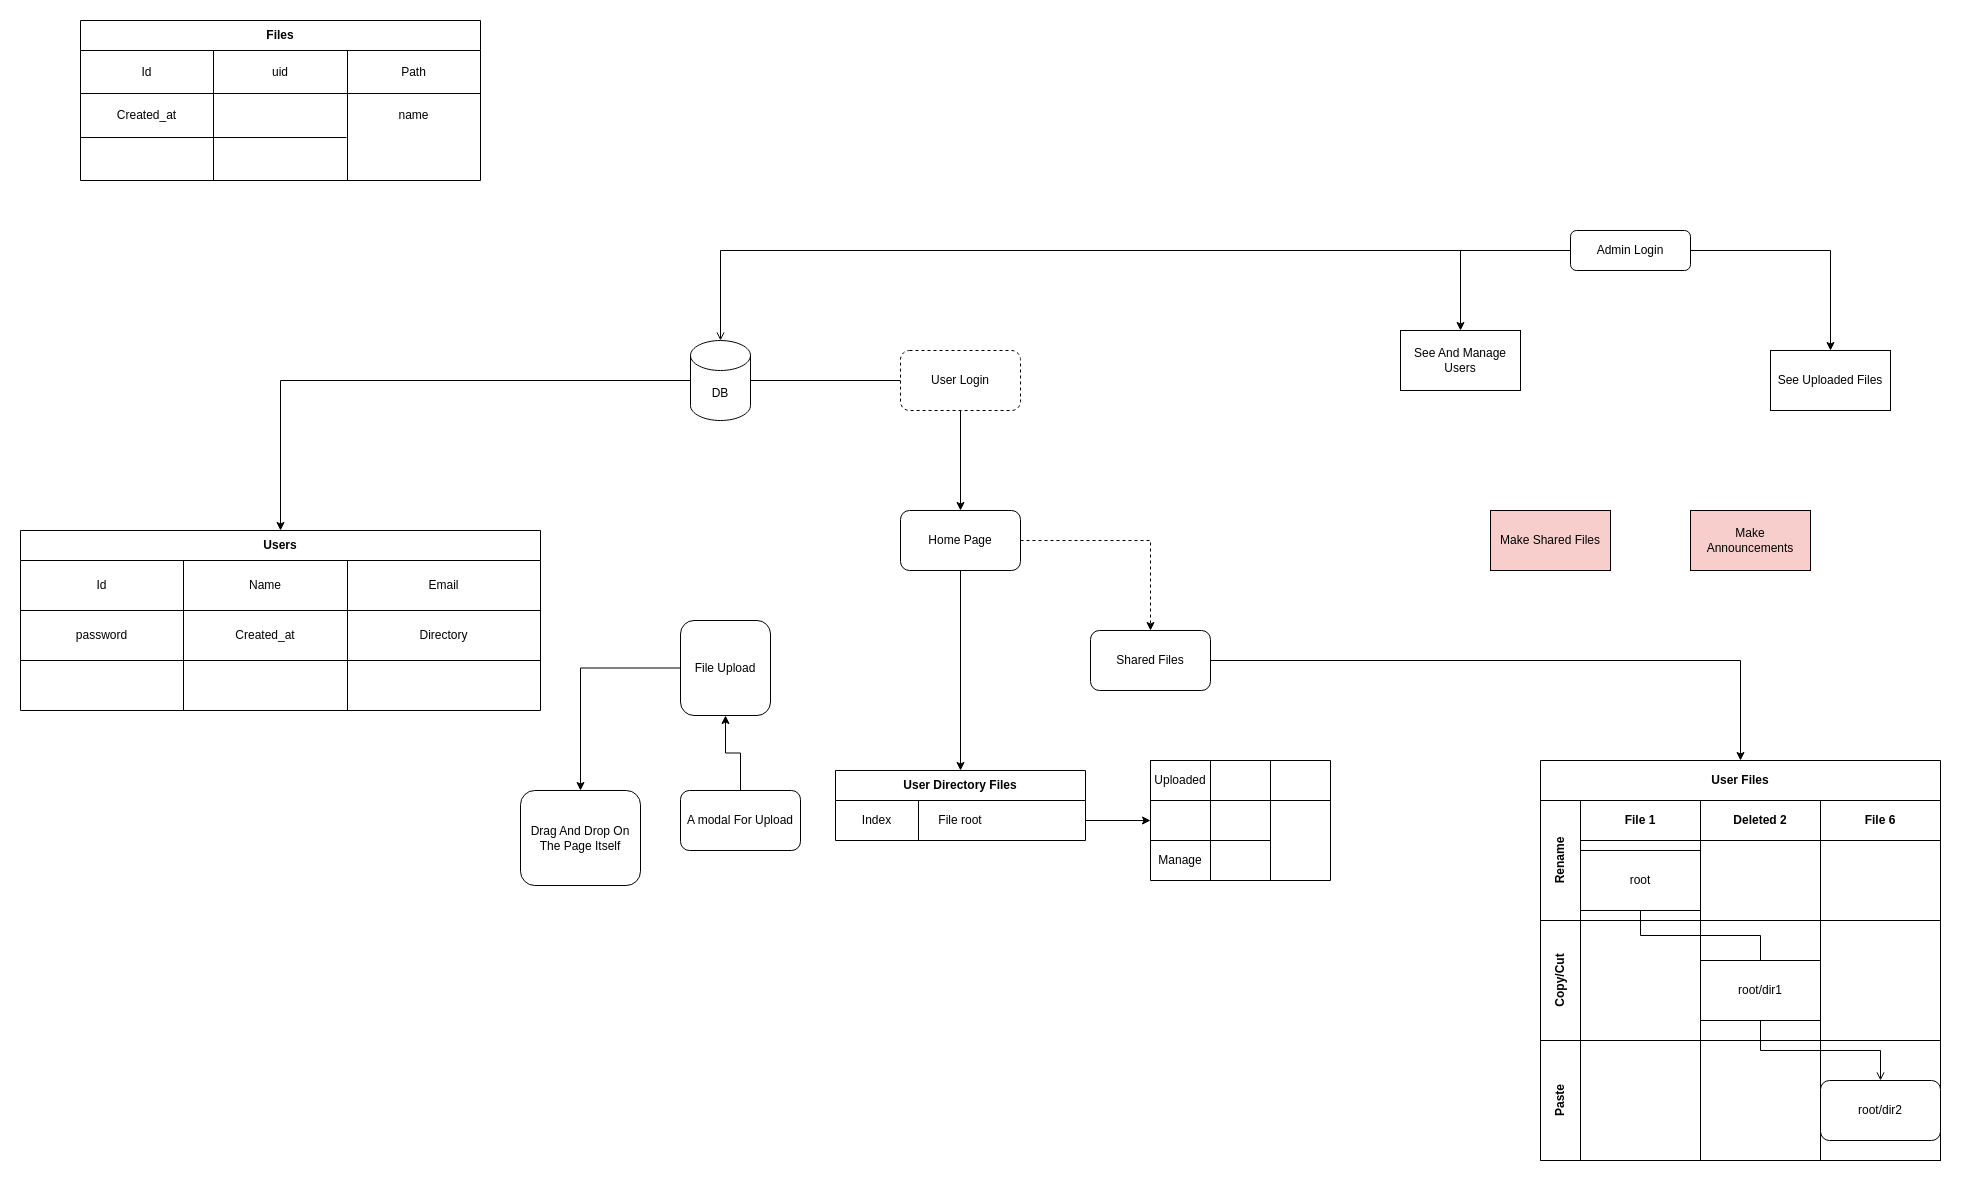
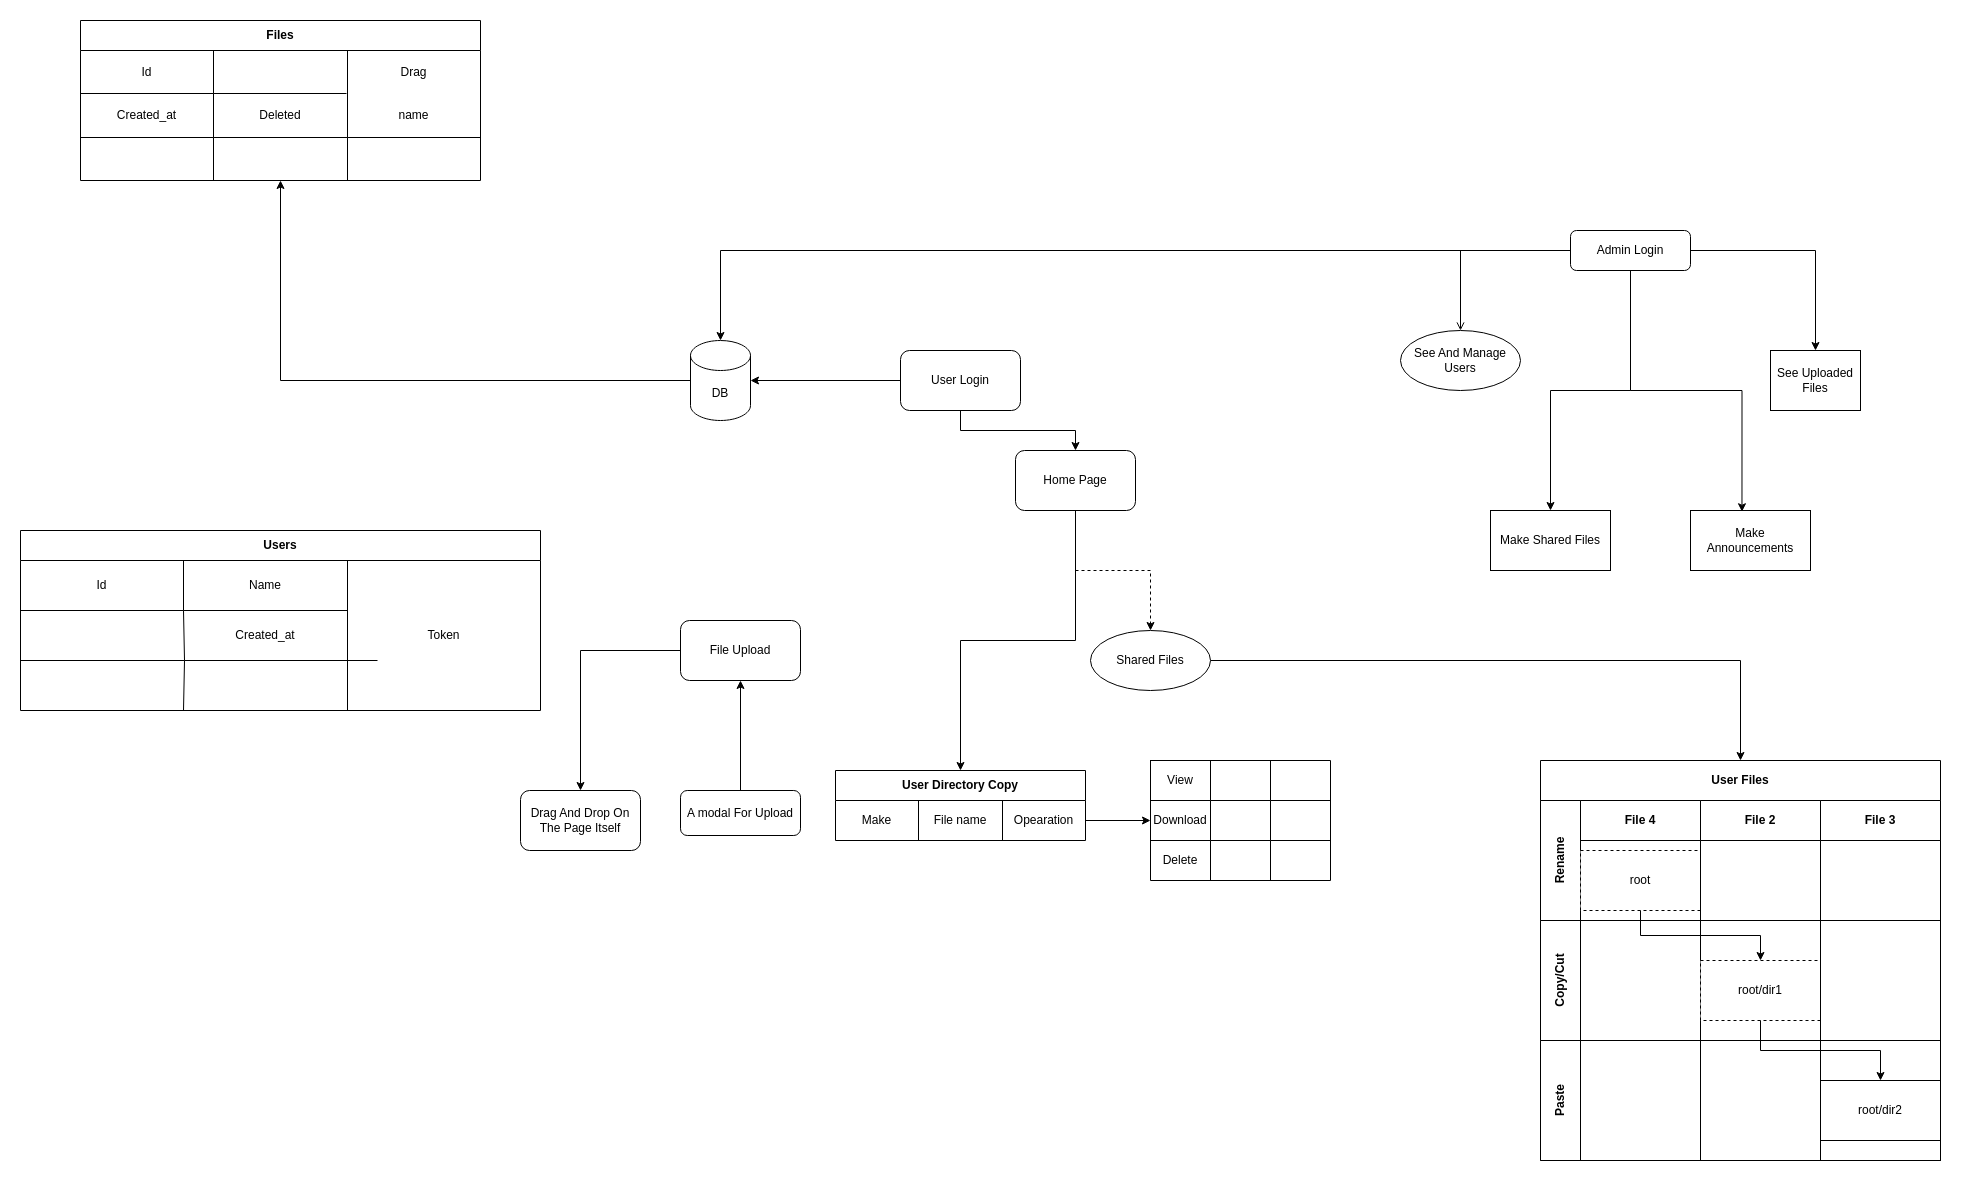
(281, 72) -> none
(414, 73) -> (414, 73)
none -> (281, 116)
none -> (281, 283)
(1461, 322) -> (1461, 324)
(721, 334) -> (721, 332)
(1461, 361) -> (1461, 361)
(756, 381) -> (758, 381)
(961, 381) -> (961, 381)
(1831, 381) -> (1816, 381)
none -> (1742, 393)
none -> (1551, 408)
(281, 453) -> none
(961, 541) -> (1076, 481)
(1551, 541) -> (1551, 541)
(1751, 541) -> (1751, 541)
(444, 586) -> none
(102, 636) -> none
(444, 636) -> (444, 636)
(1151, 661) -> (1151, 661)
(726, 668) -> (741, 651)
(1181, 781) -> (1181, 781)
(961, 786) -> (961, 786)
(741, 821) -> (741, 813)
(877, 821) -> (877, 821)
(961, 821) -> (961, 821)
none -> (1044, 821)
none -> (1181, 821)
(1641, 821) -> (1641, 821)
(1761, 821) -> (1761, 821)
(1881, 821) -> (1881, 821)
(581, 838) -> (581, 821)
(1181, 861) -> (1181, 861)
(1641, 881) -> (1641, 881)
(1761, 956) -> (1761, 952)
(1761, 991) -> (1761, 991)
(1881, 1074) -> (1881, 1072)
(1881, 1111) -> (1881, 1111)
